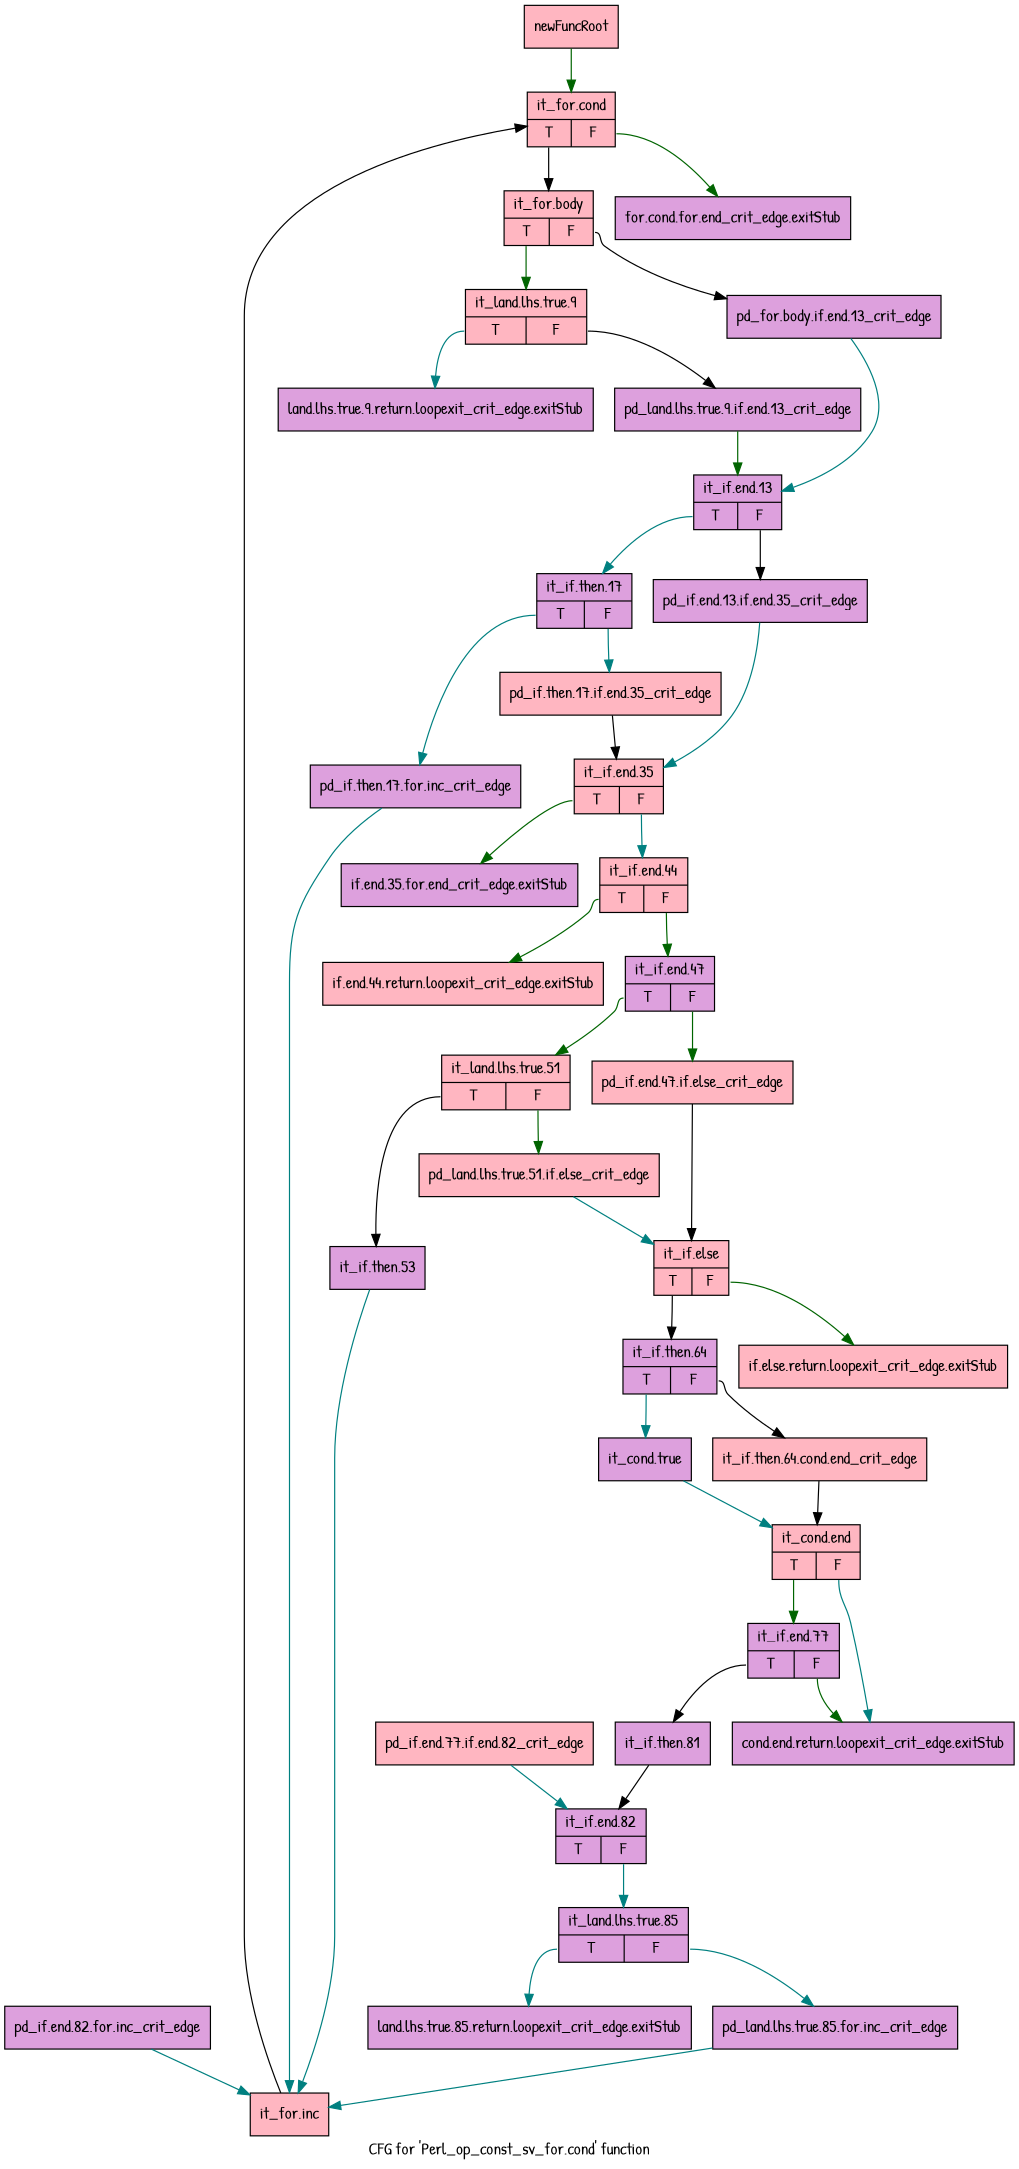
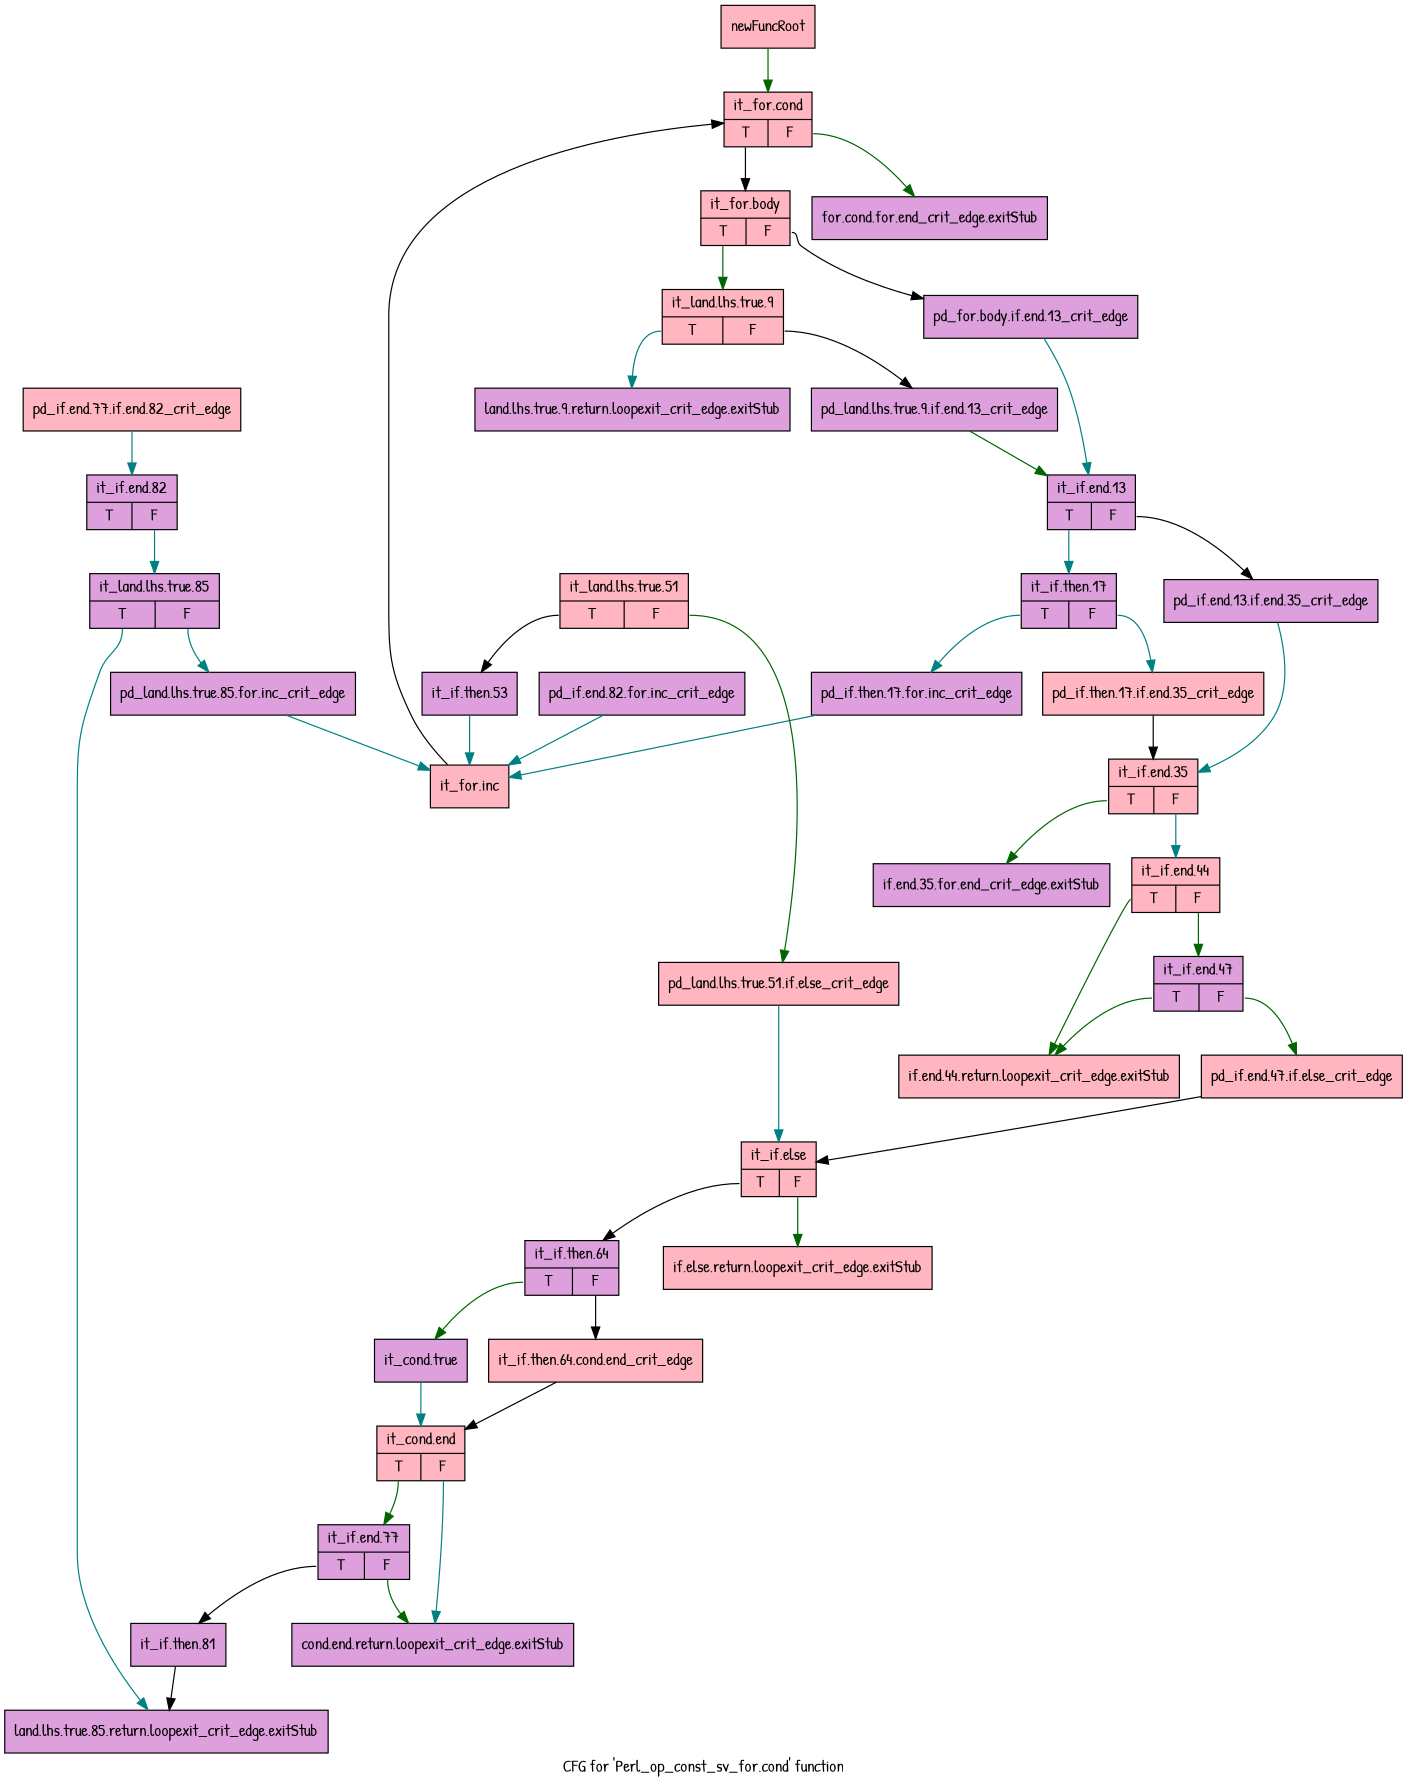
(598, 1026) -> (1103, 1013)
(646, 1410) -> (478, 1297)
(637, 1782) -> (173, 1682)
